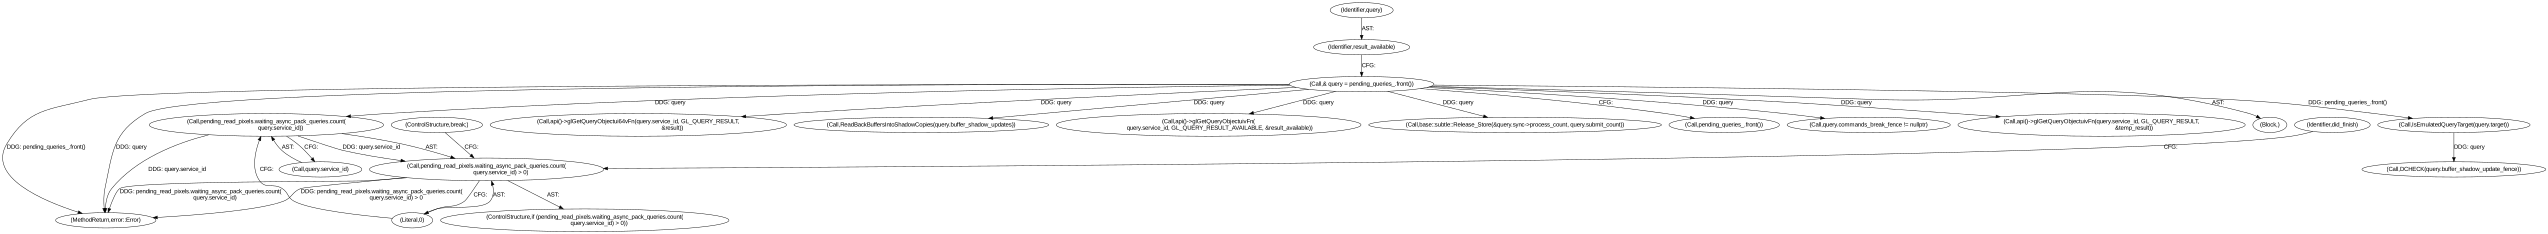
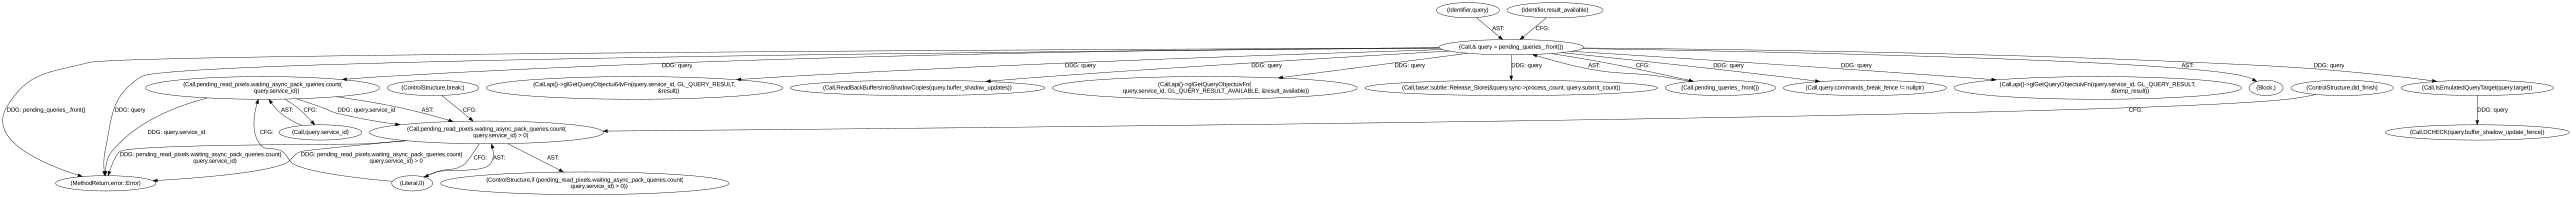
(1362, 27) -> (1488, 27)
none -> (1613, 72)
(2348, 103) -> (2329, 66)
(2332, 125) -> (2342, 88)
